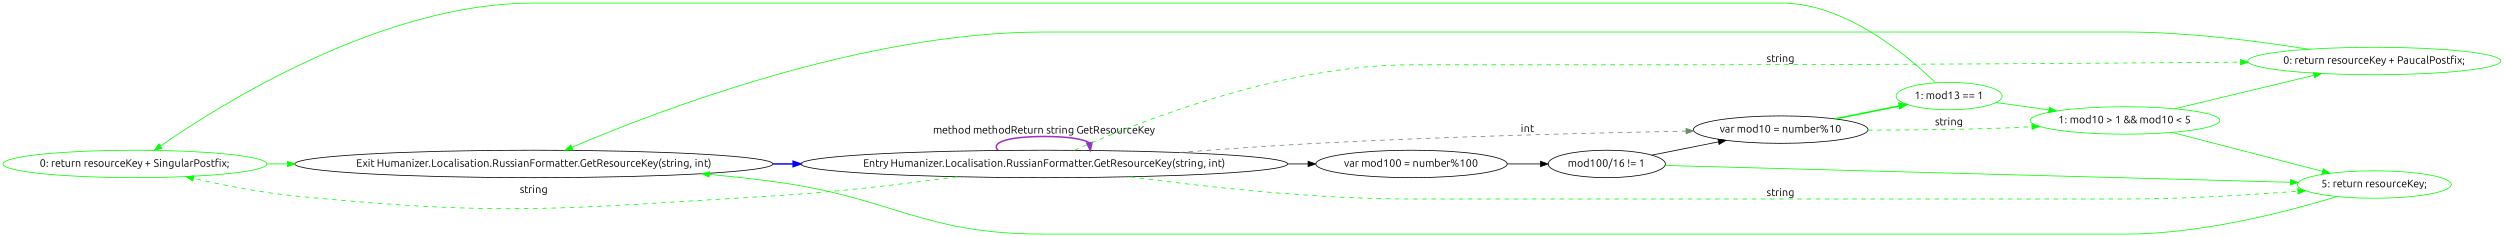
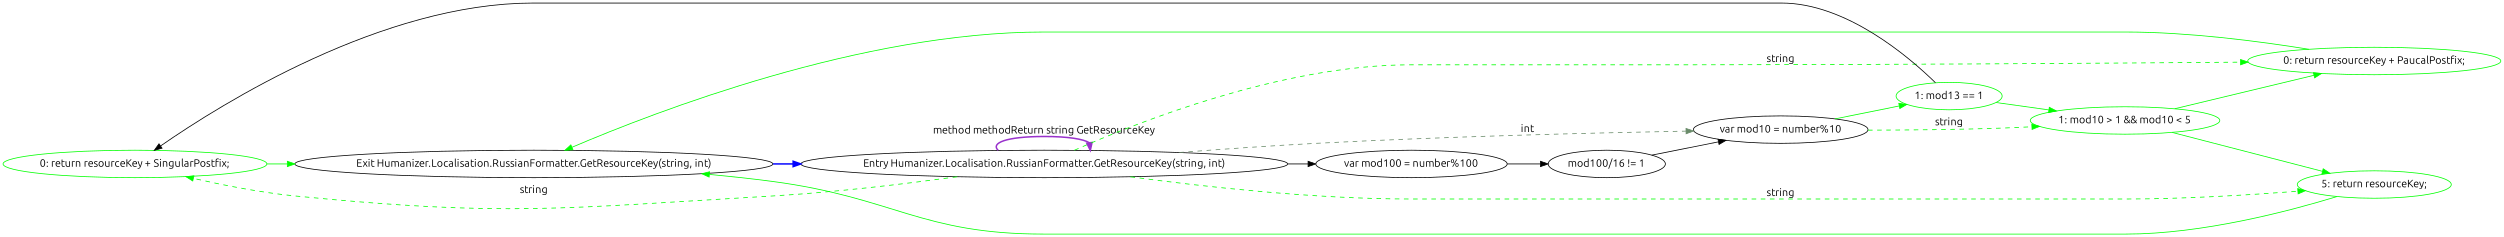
(1044, 3) -> (1044, 3)
(1867, 112) -> (1867, 112)
(1978, 174) -> none
